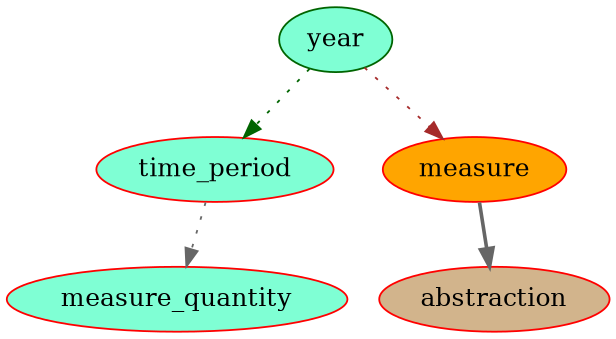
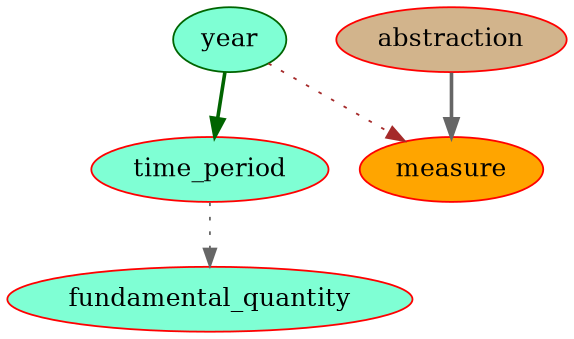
(283, 97) -> (221, 95)
(483, 226) -> (451, 96)
(177, 299) -> (210, 299)
